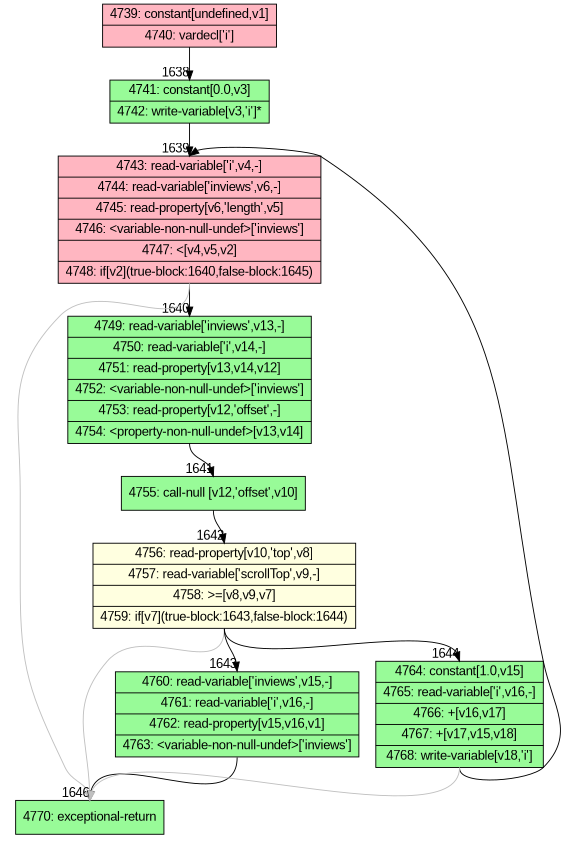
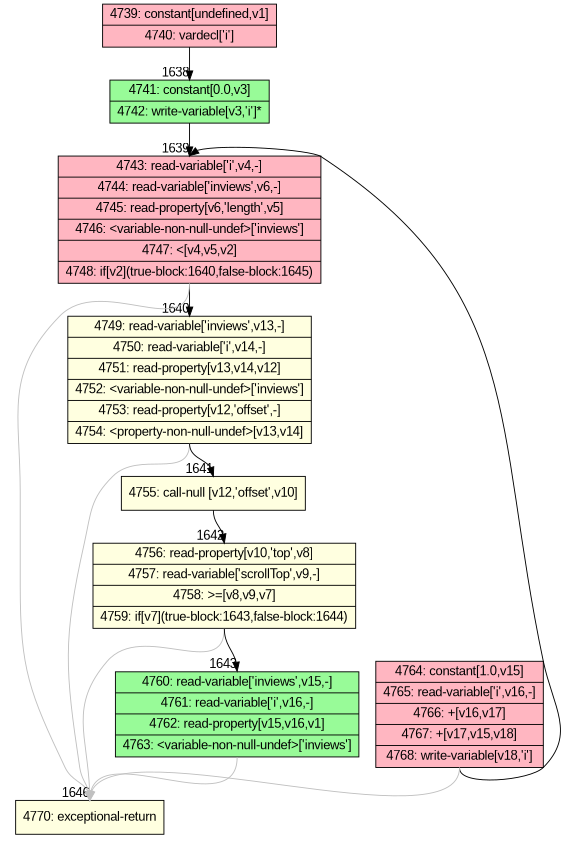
(190, 380) -> (190, 380)
(213, 493) -> (213, 493)
none -> (76, 585)
(337, 645) -> none
(460, 714) -> (460, 714)
(168, 780) -> (168, 780)
(90, 817) -> (90, 817)
